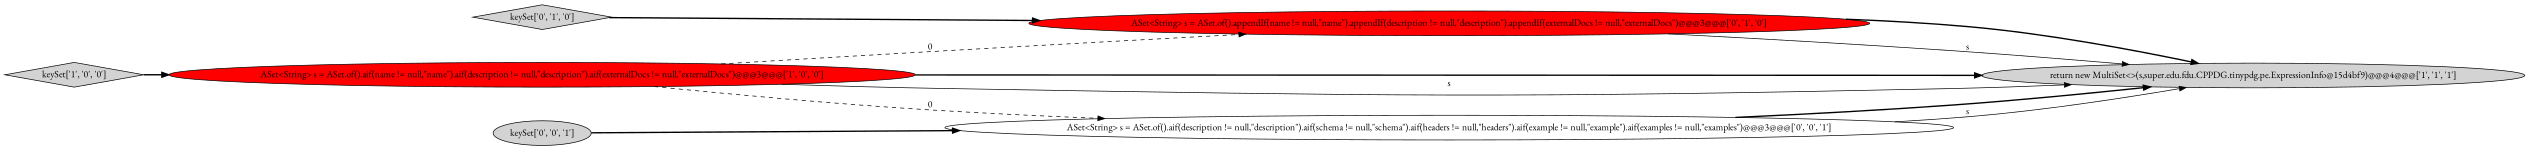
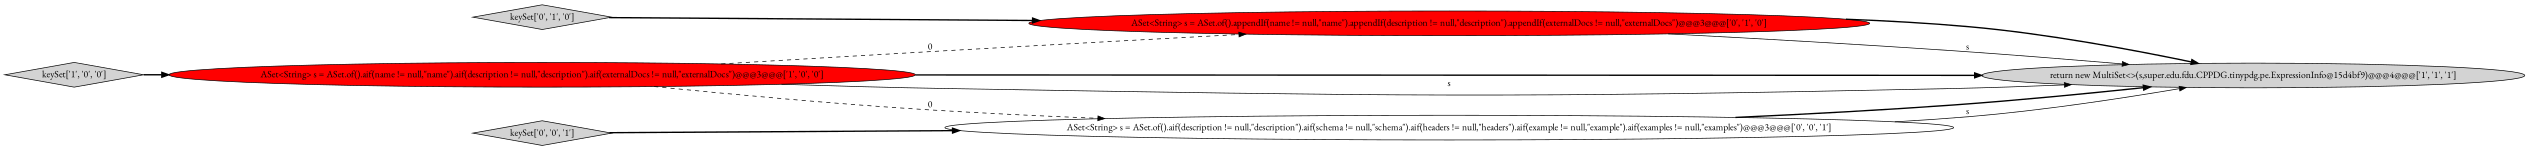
(542, 133) -> (542, 133)
